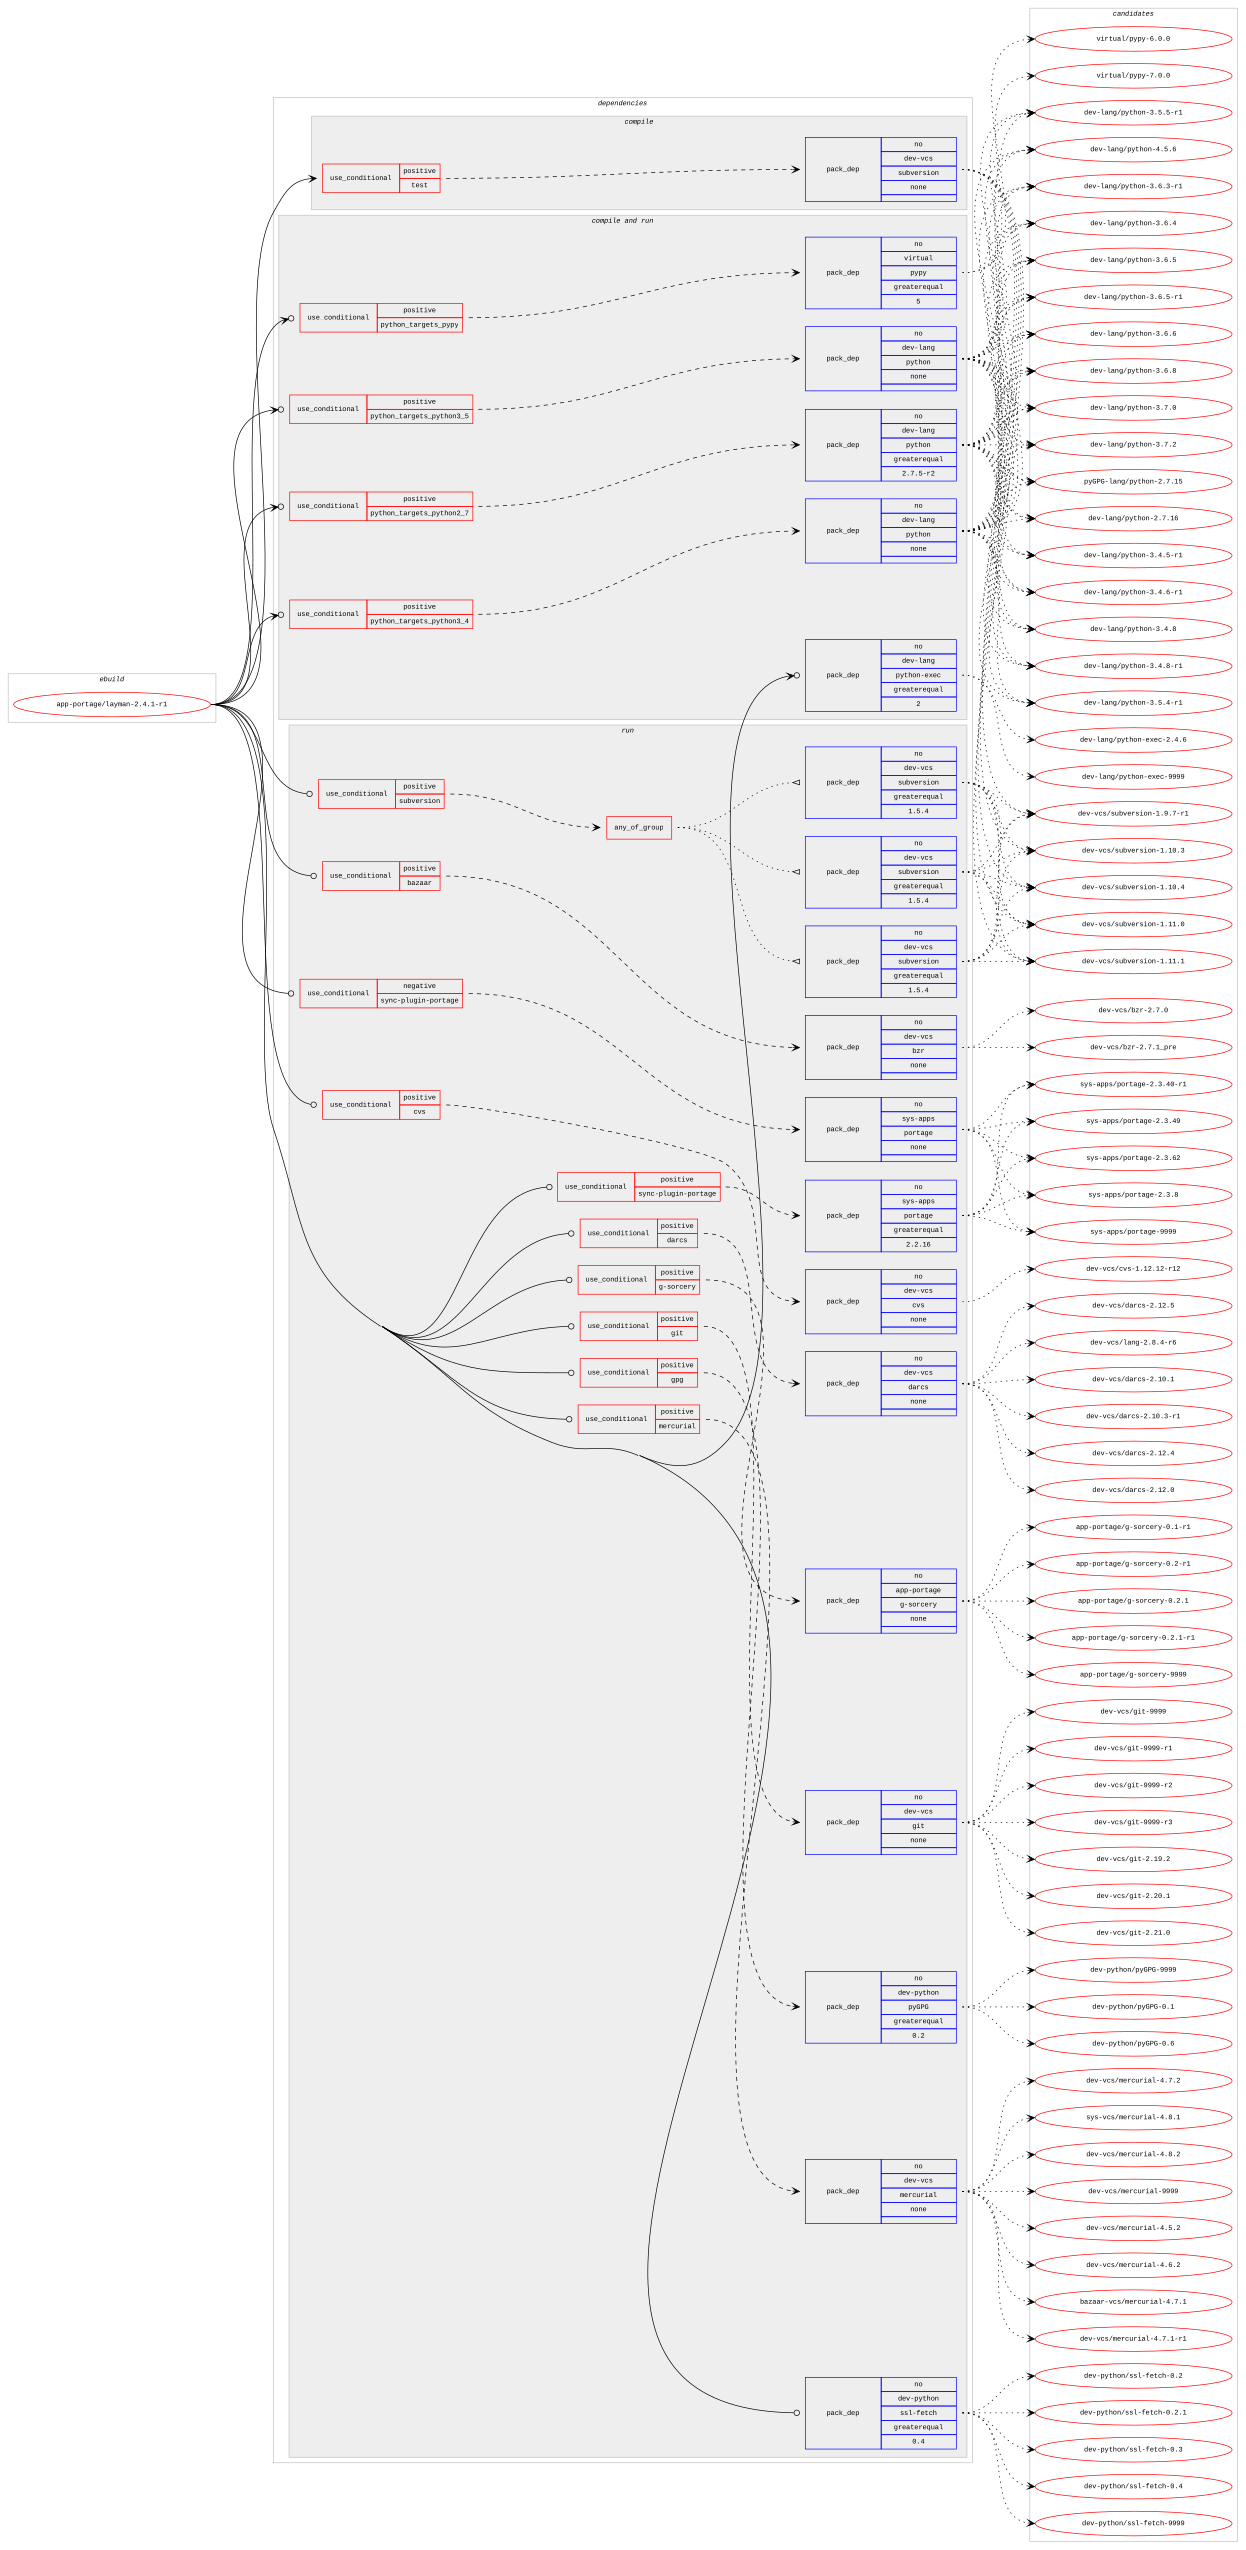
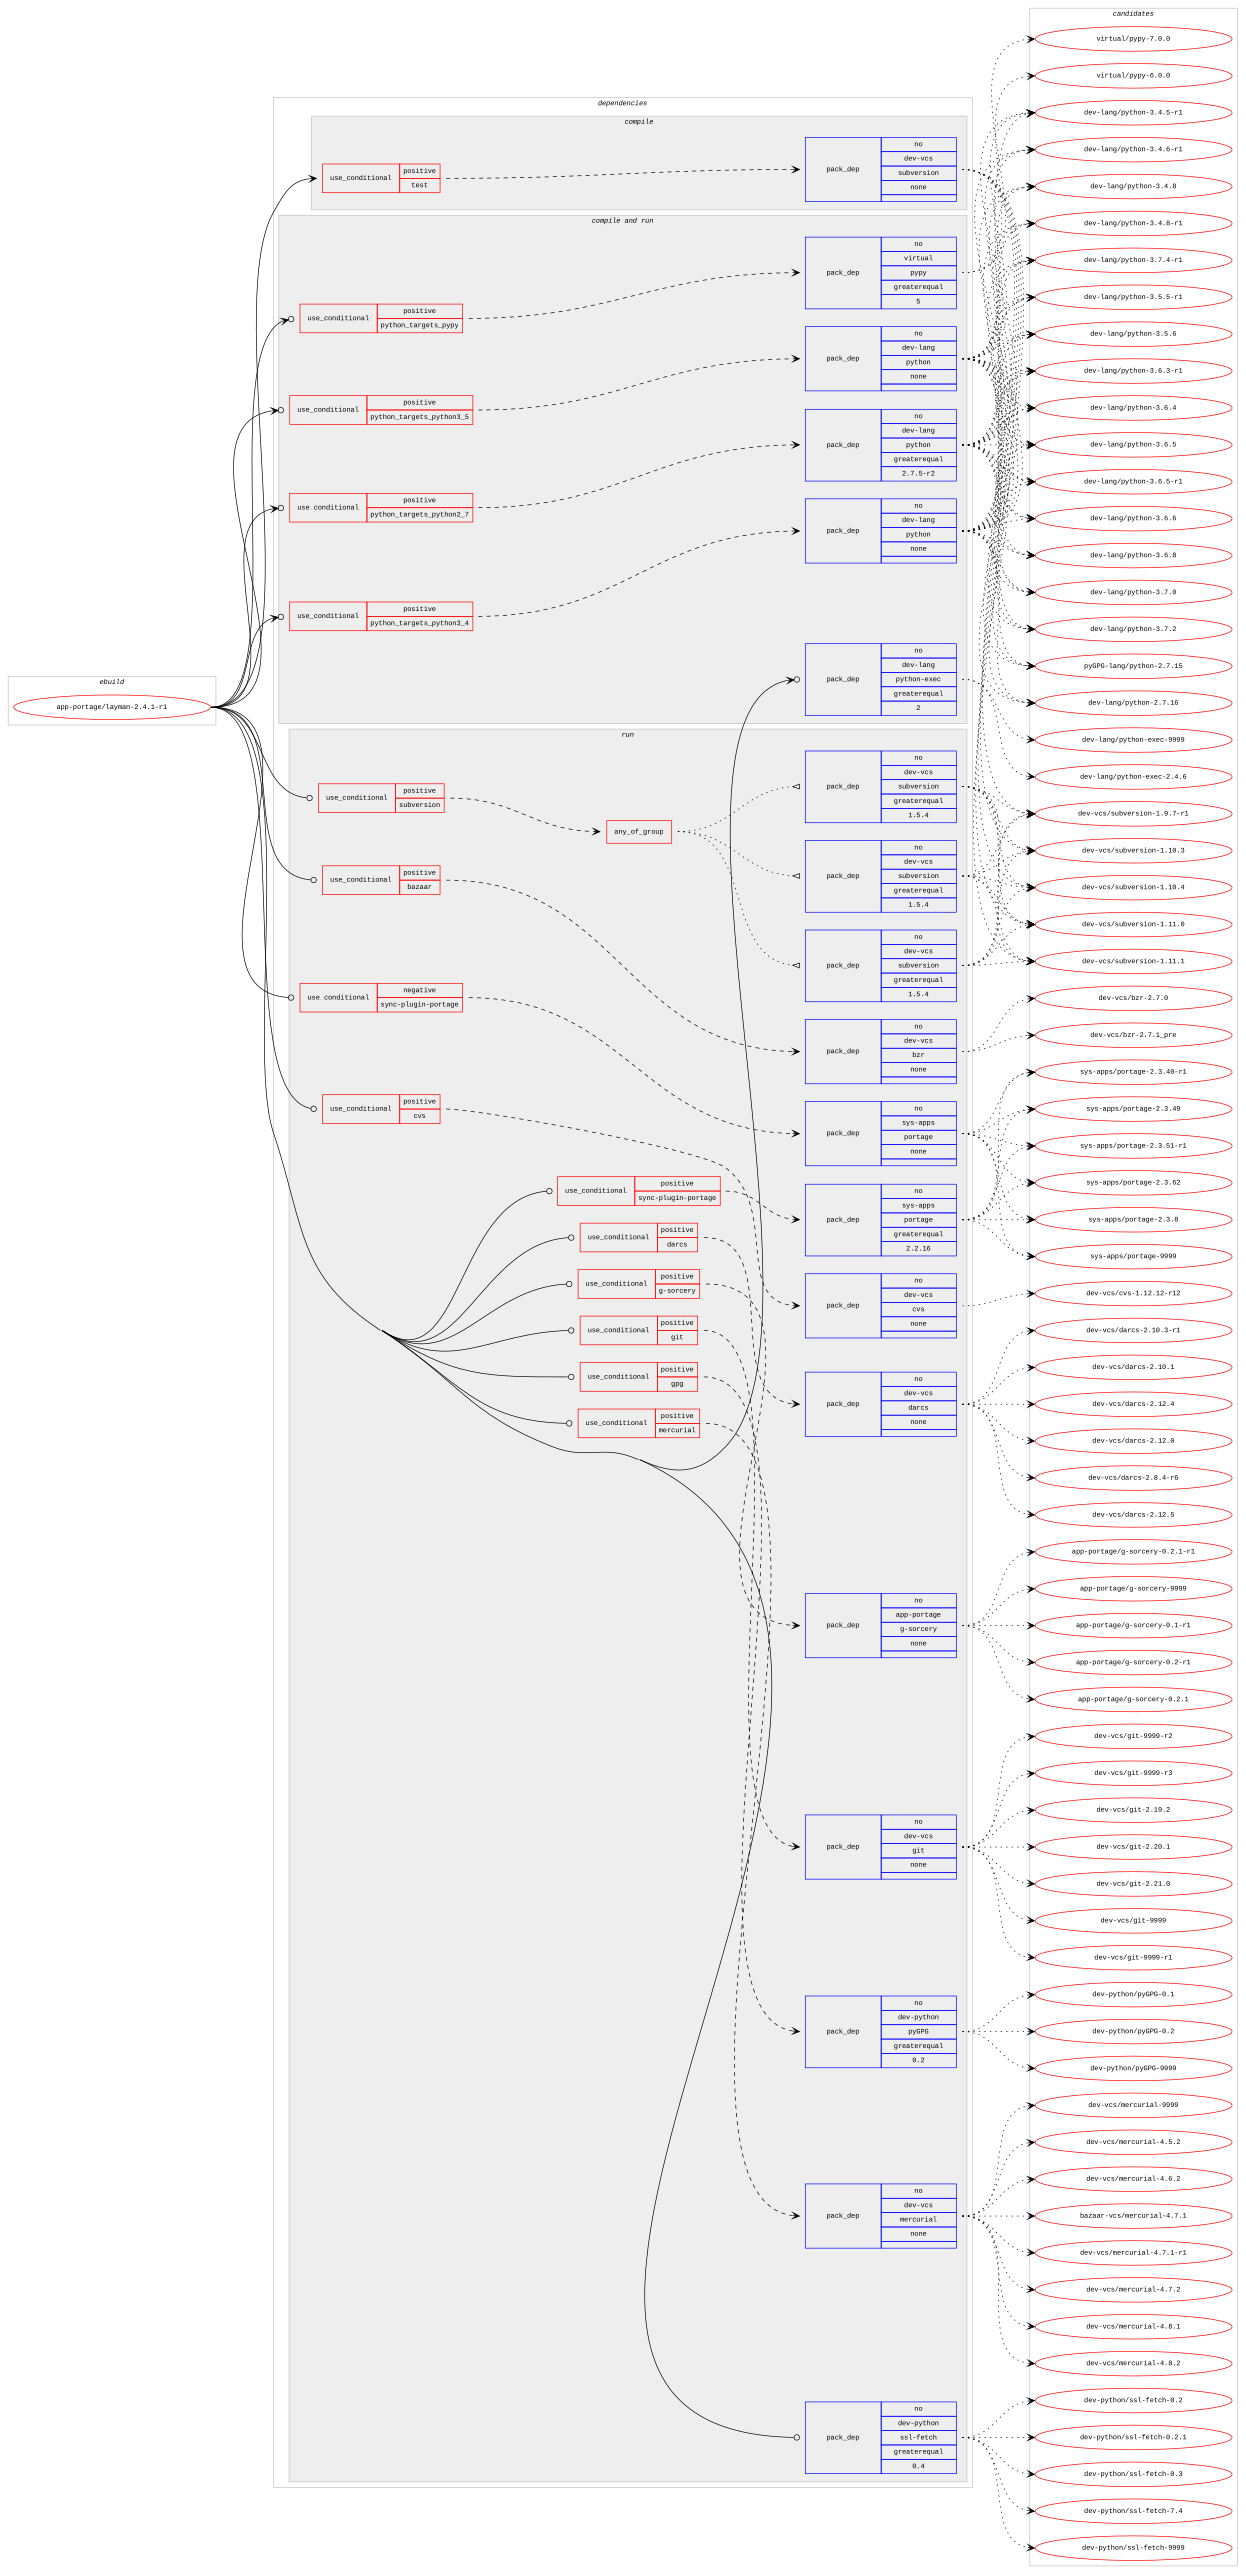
(1134, 150) -> (1134, 334)
(1134, 703) -> (1134, 260)
none -> (1134, 1146)
(1134, 1343) -> (1134, 1478)
(1134, 2044) -> (1134, 2032)
(1134, 2118) -> (1134, 2327)
(1134, 2487) -> (1134, 2511)
